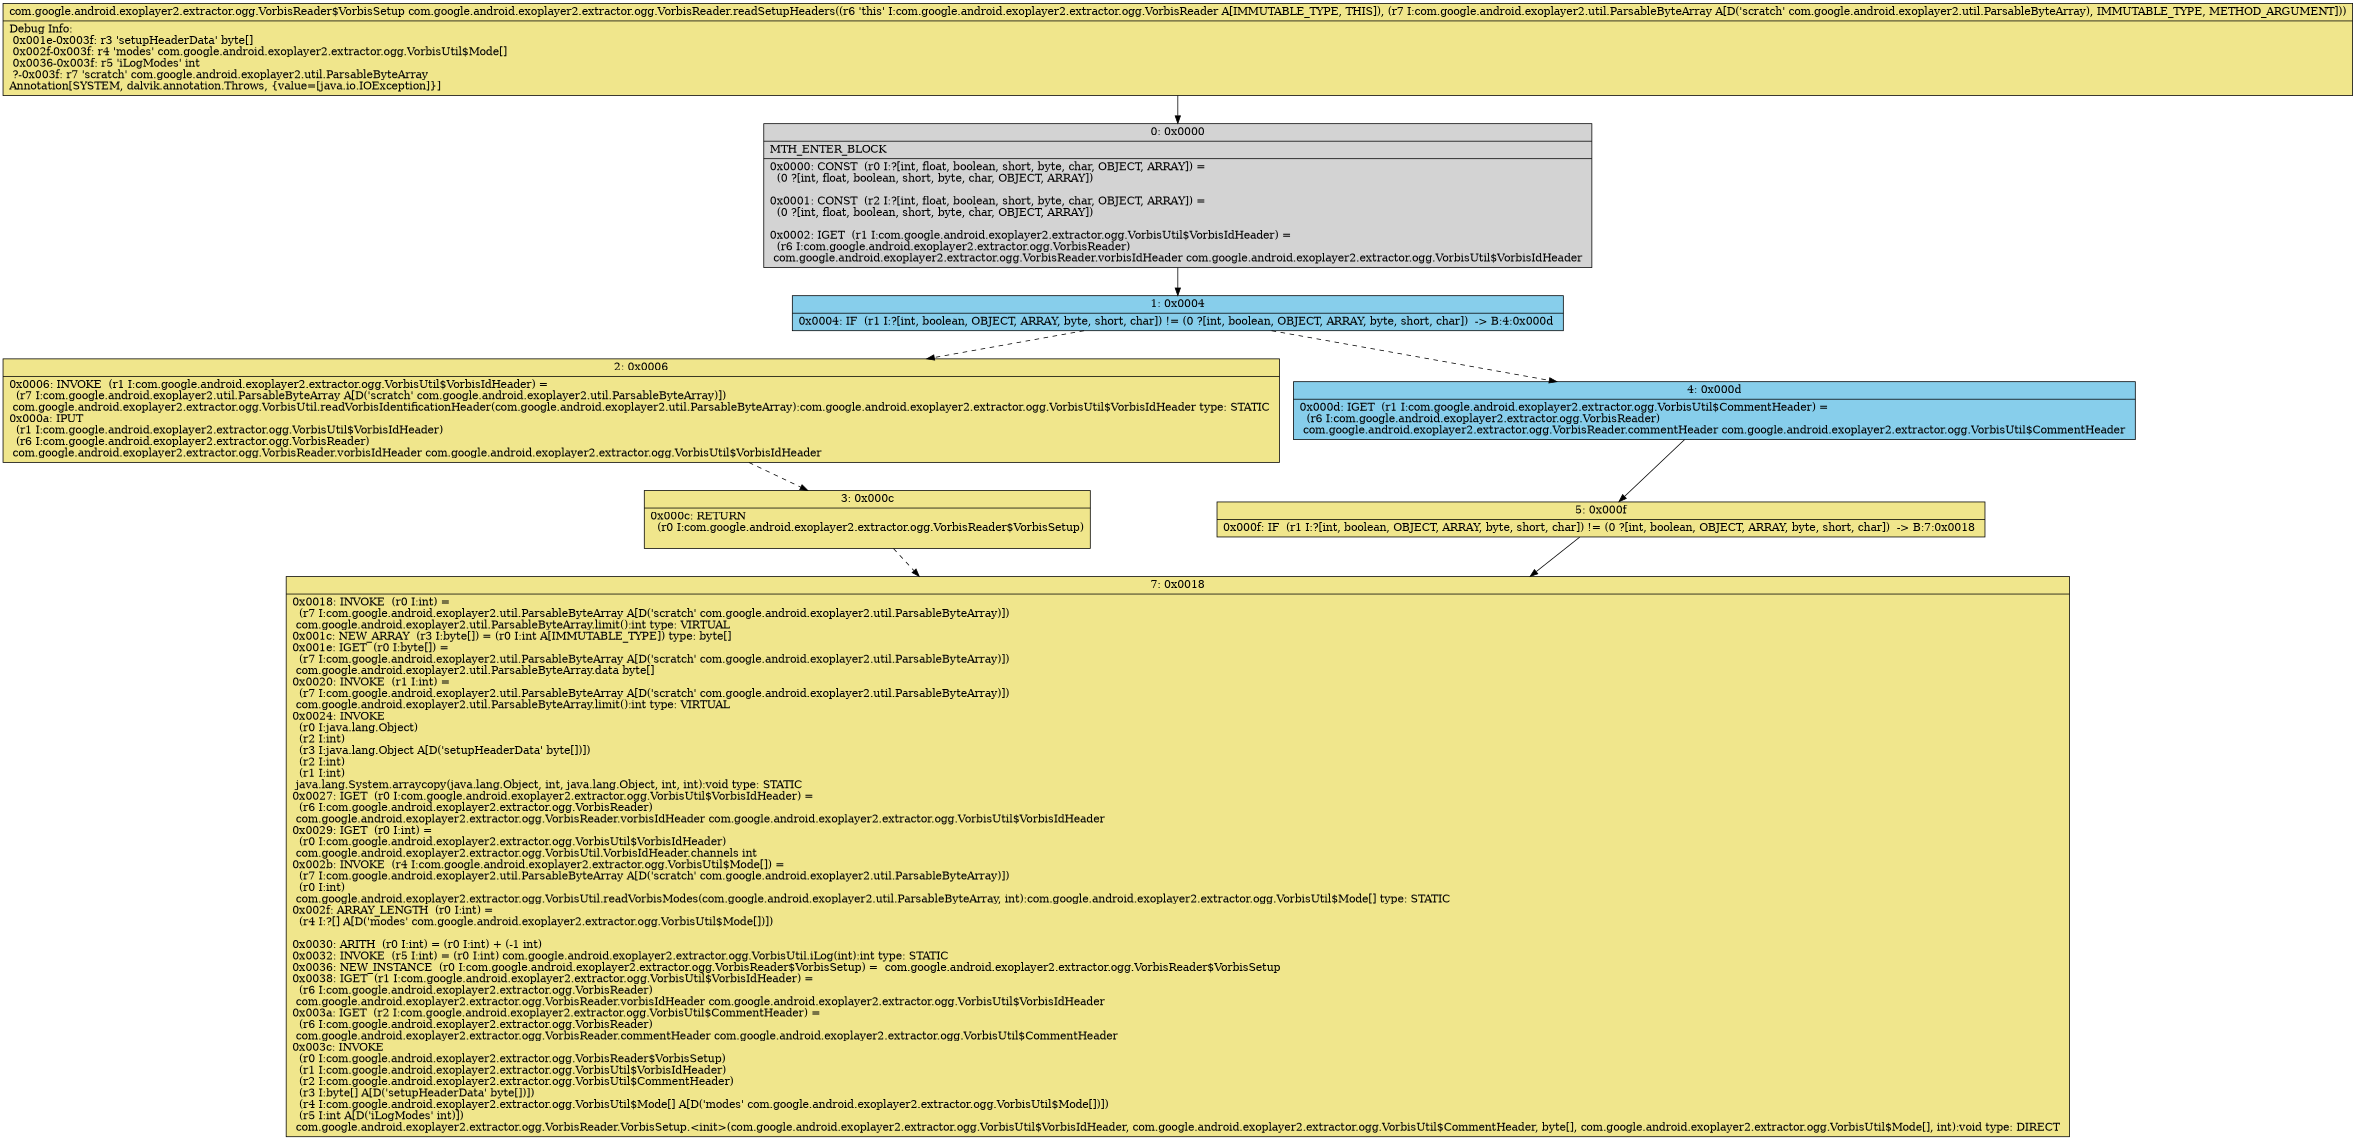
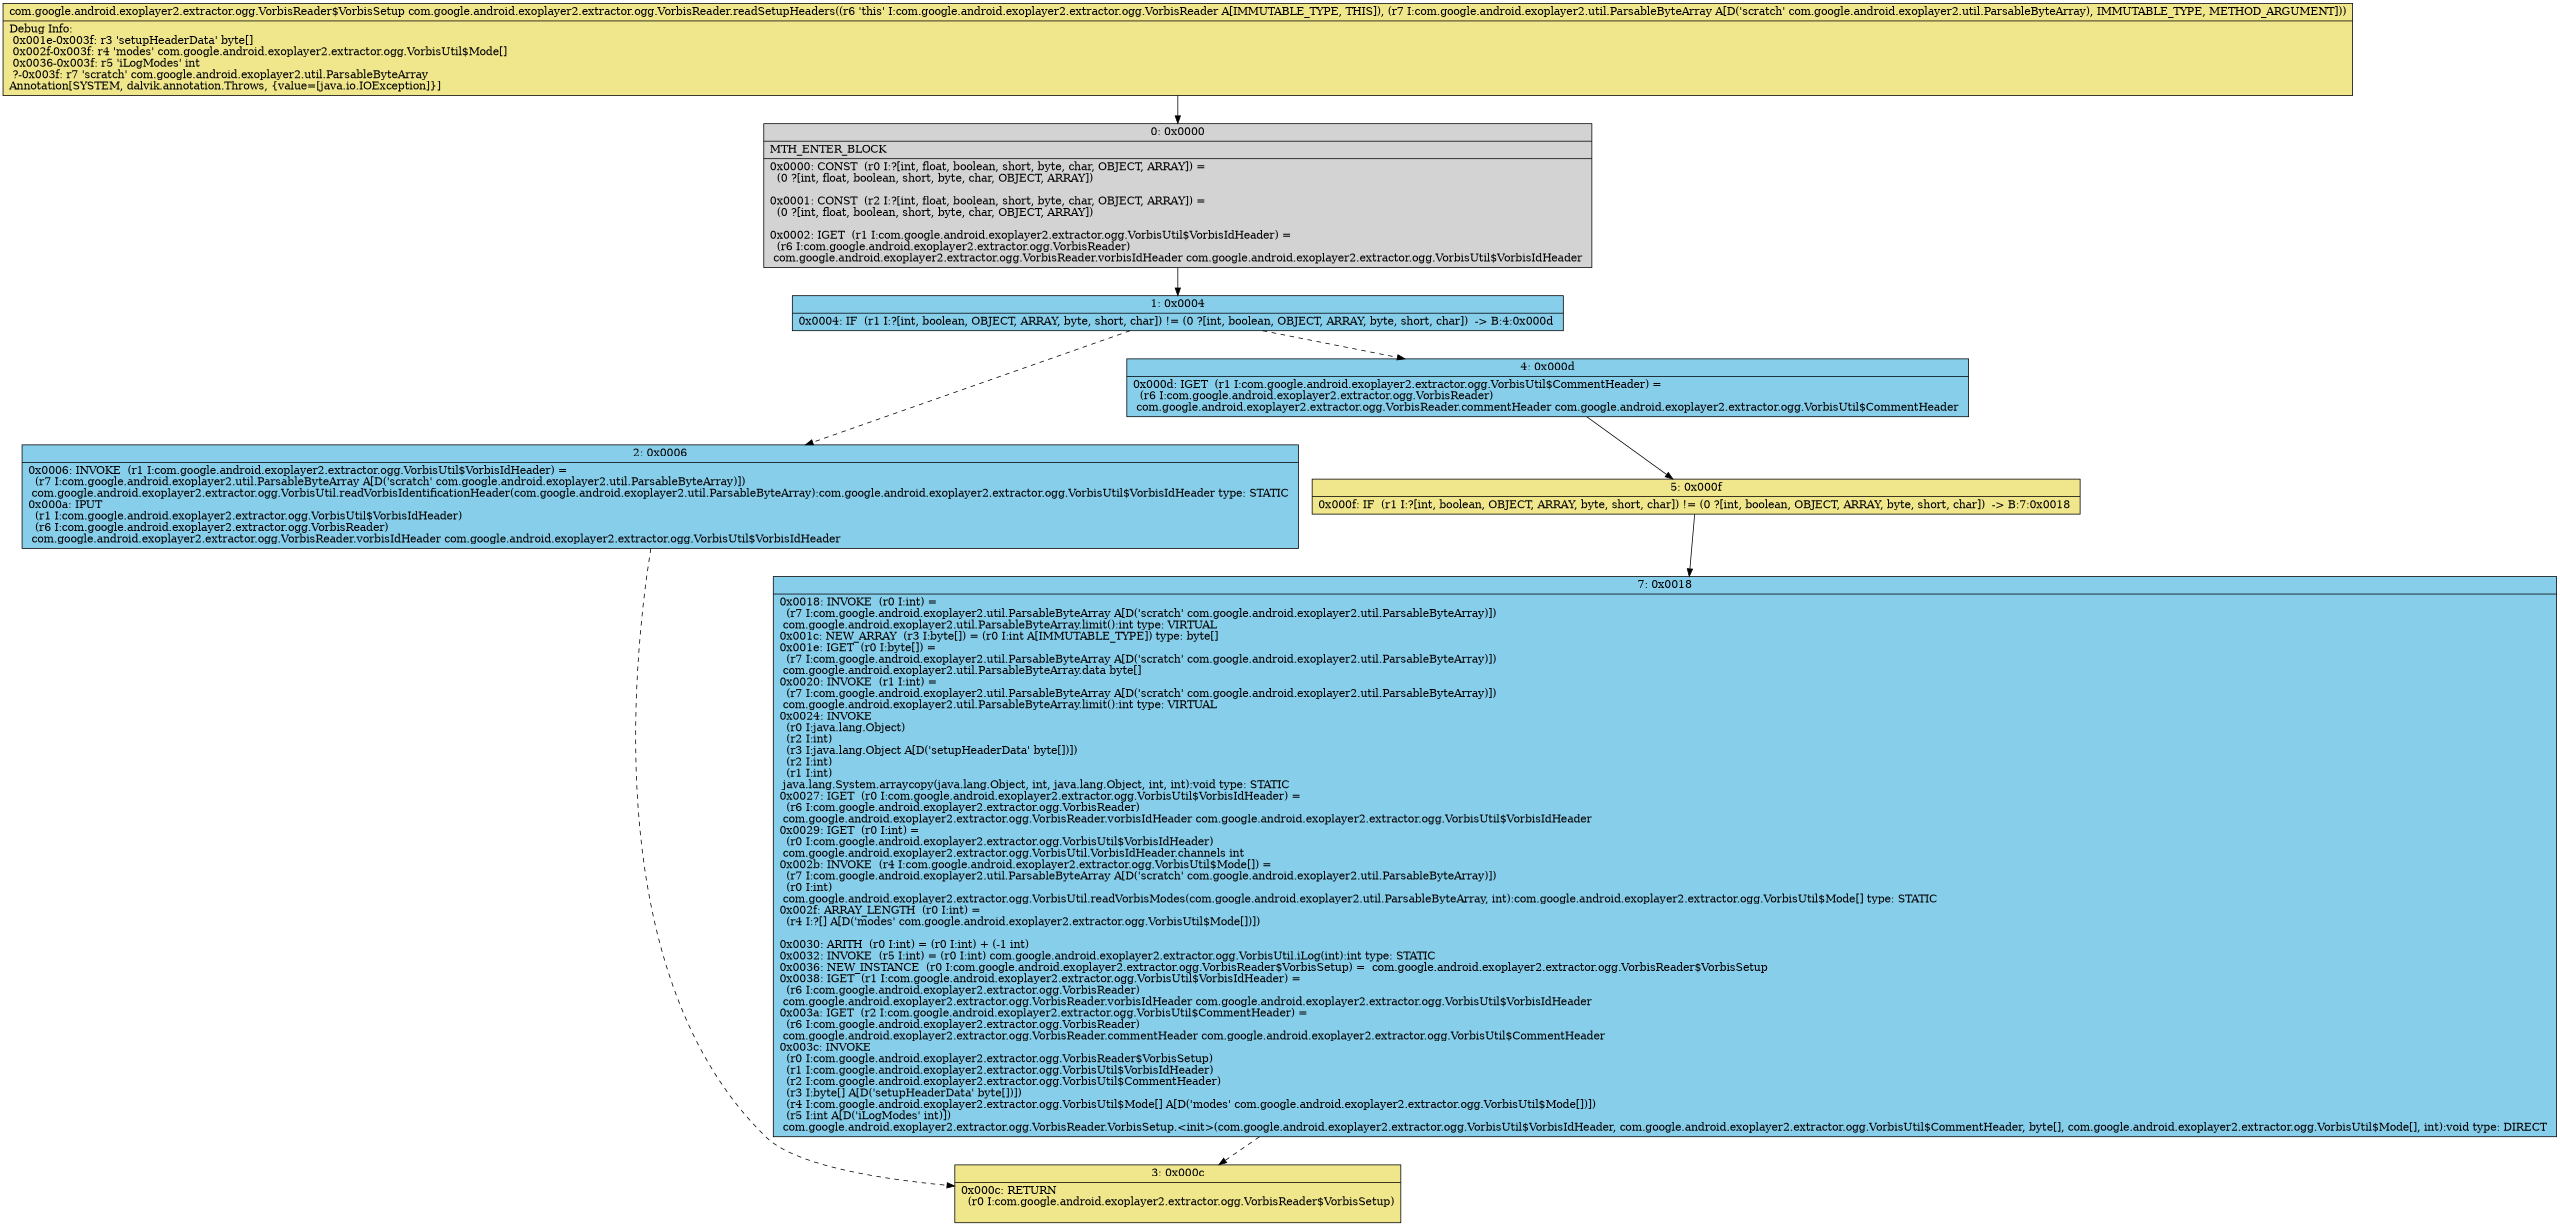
(641, 411) -> (660, 497)
(904, 560) -> (1242, 1149)
(1178, 857) -> (1665, 857)
